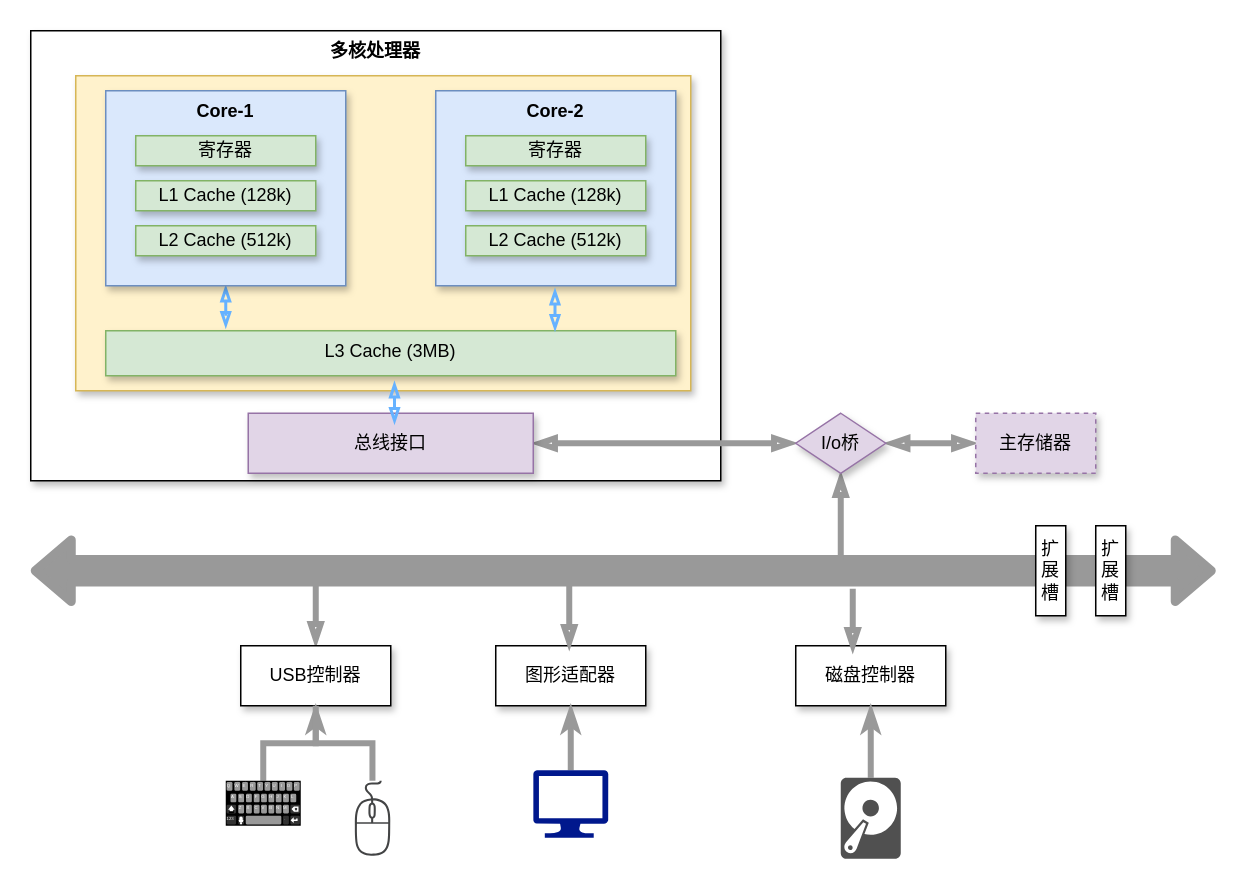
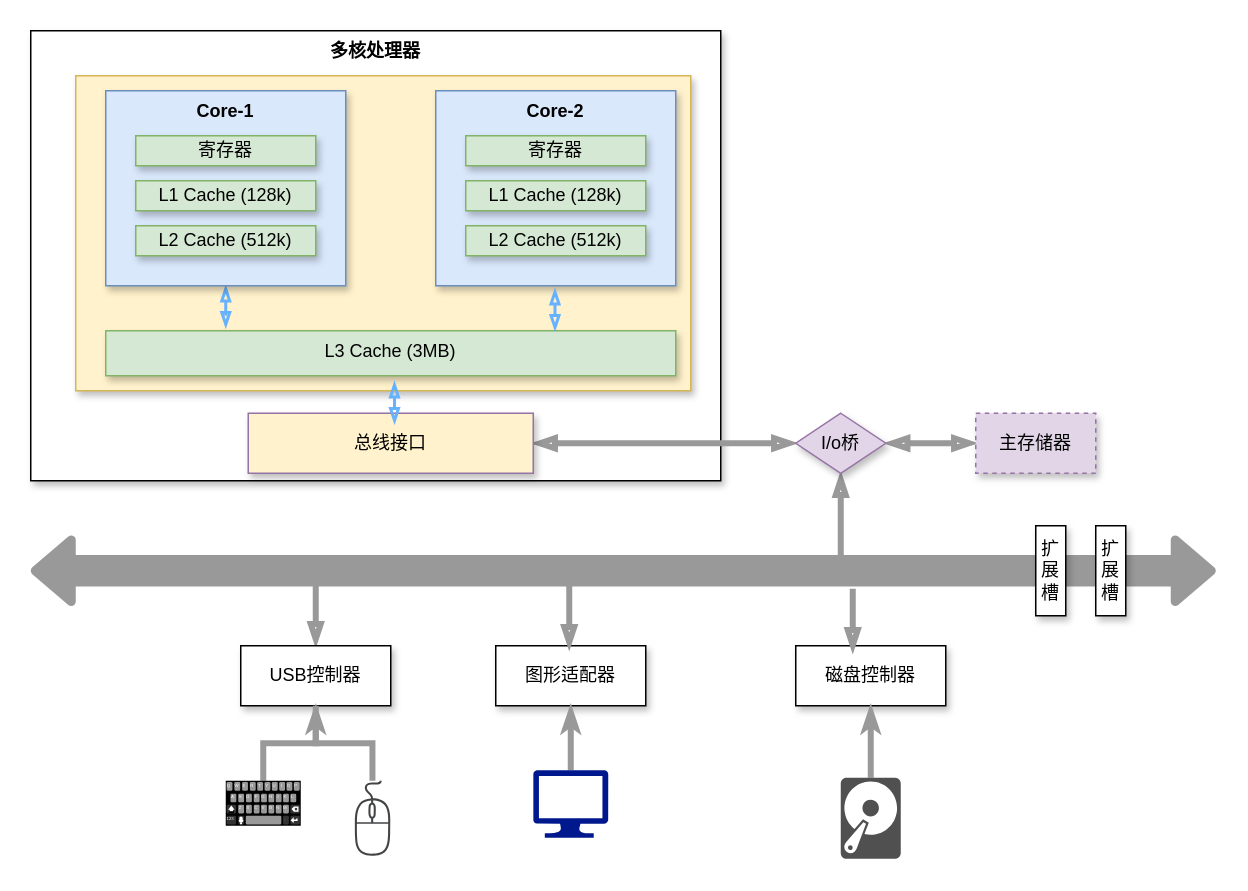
(391, 443) -> (391, 443)
